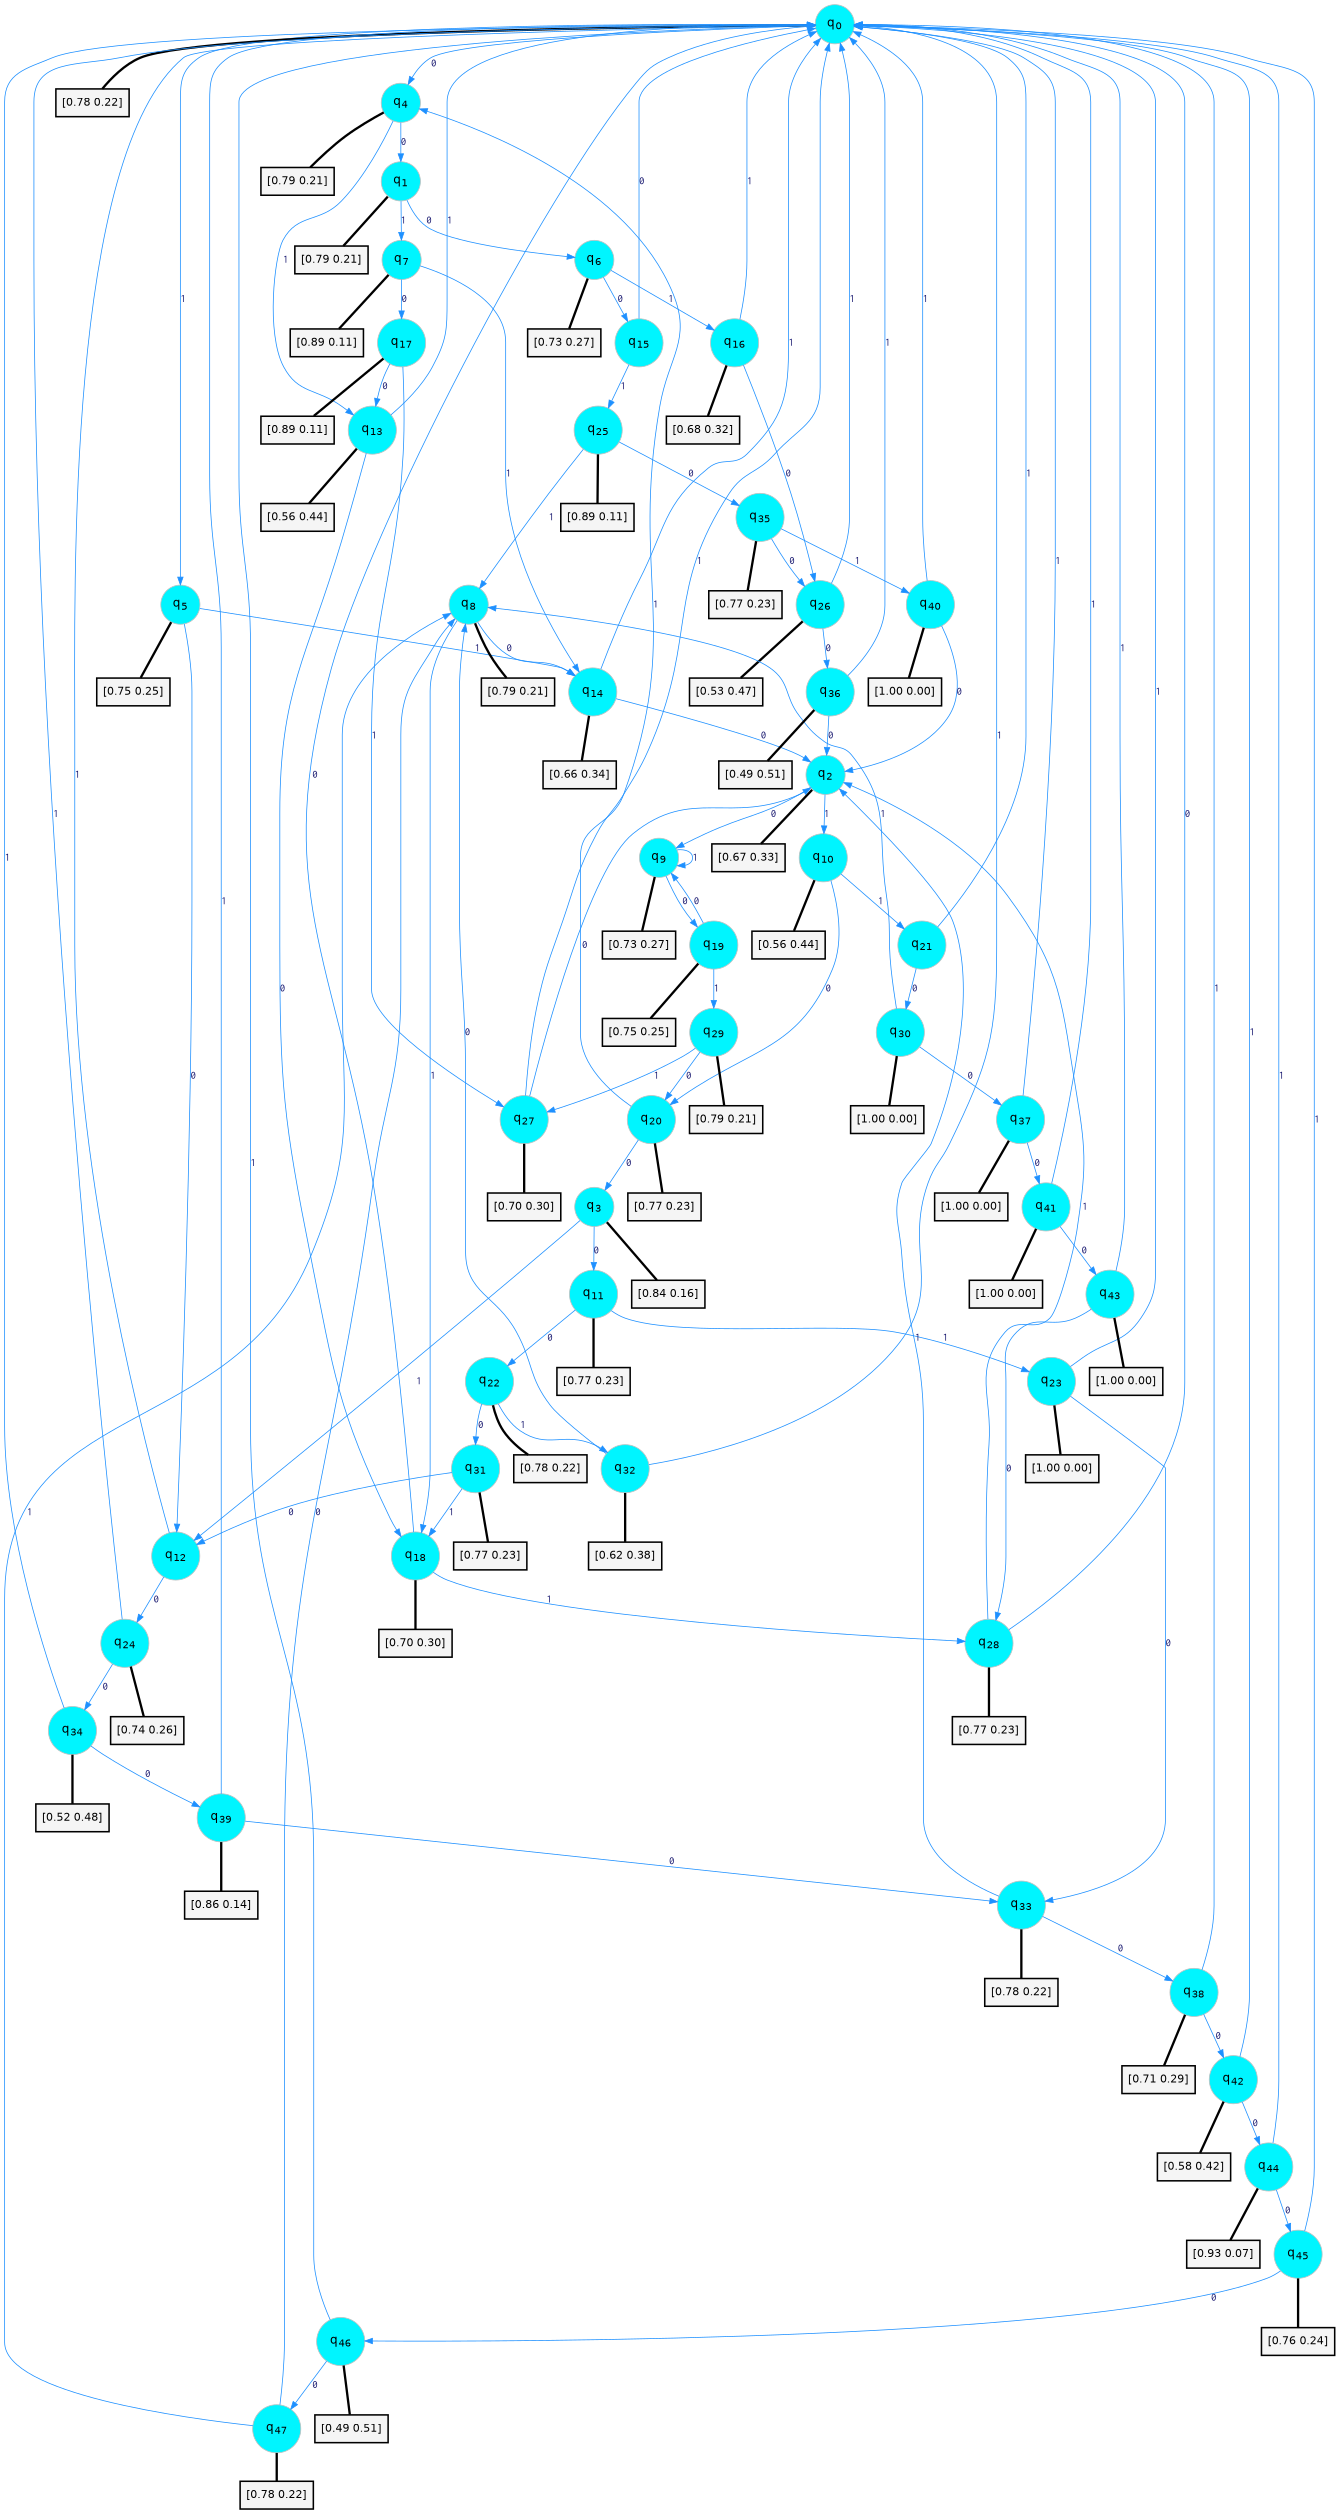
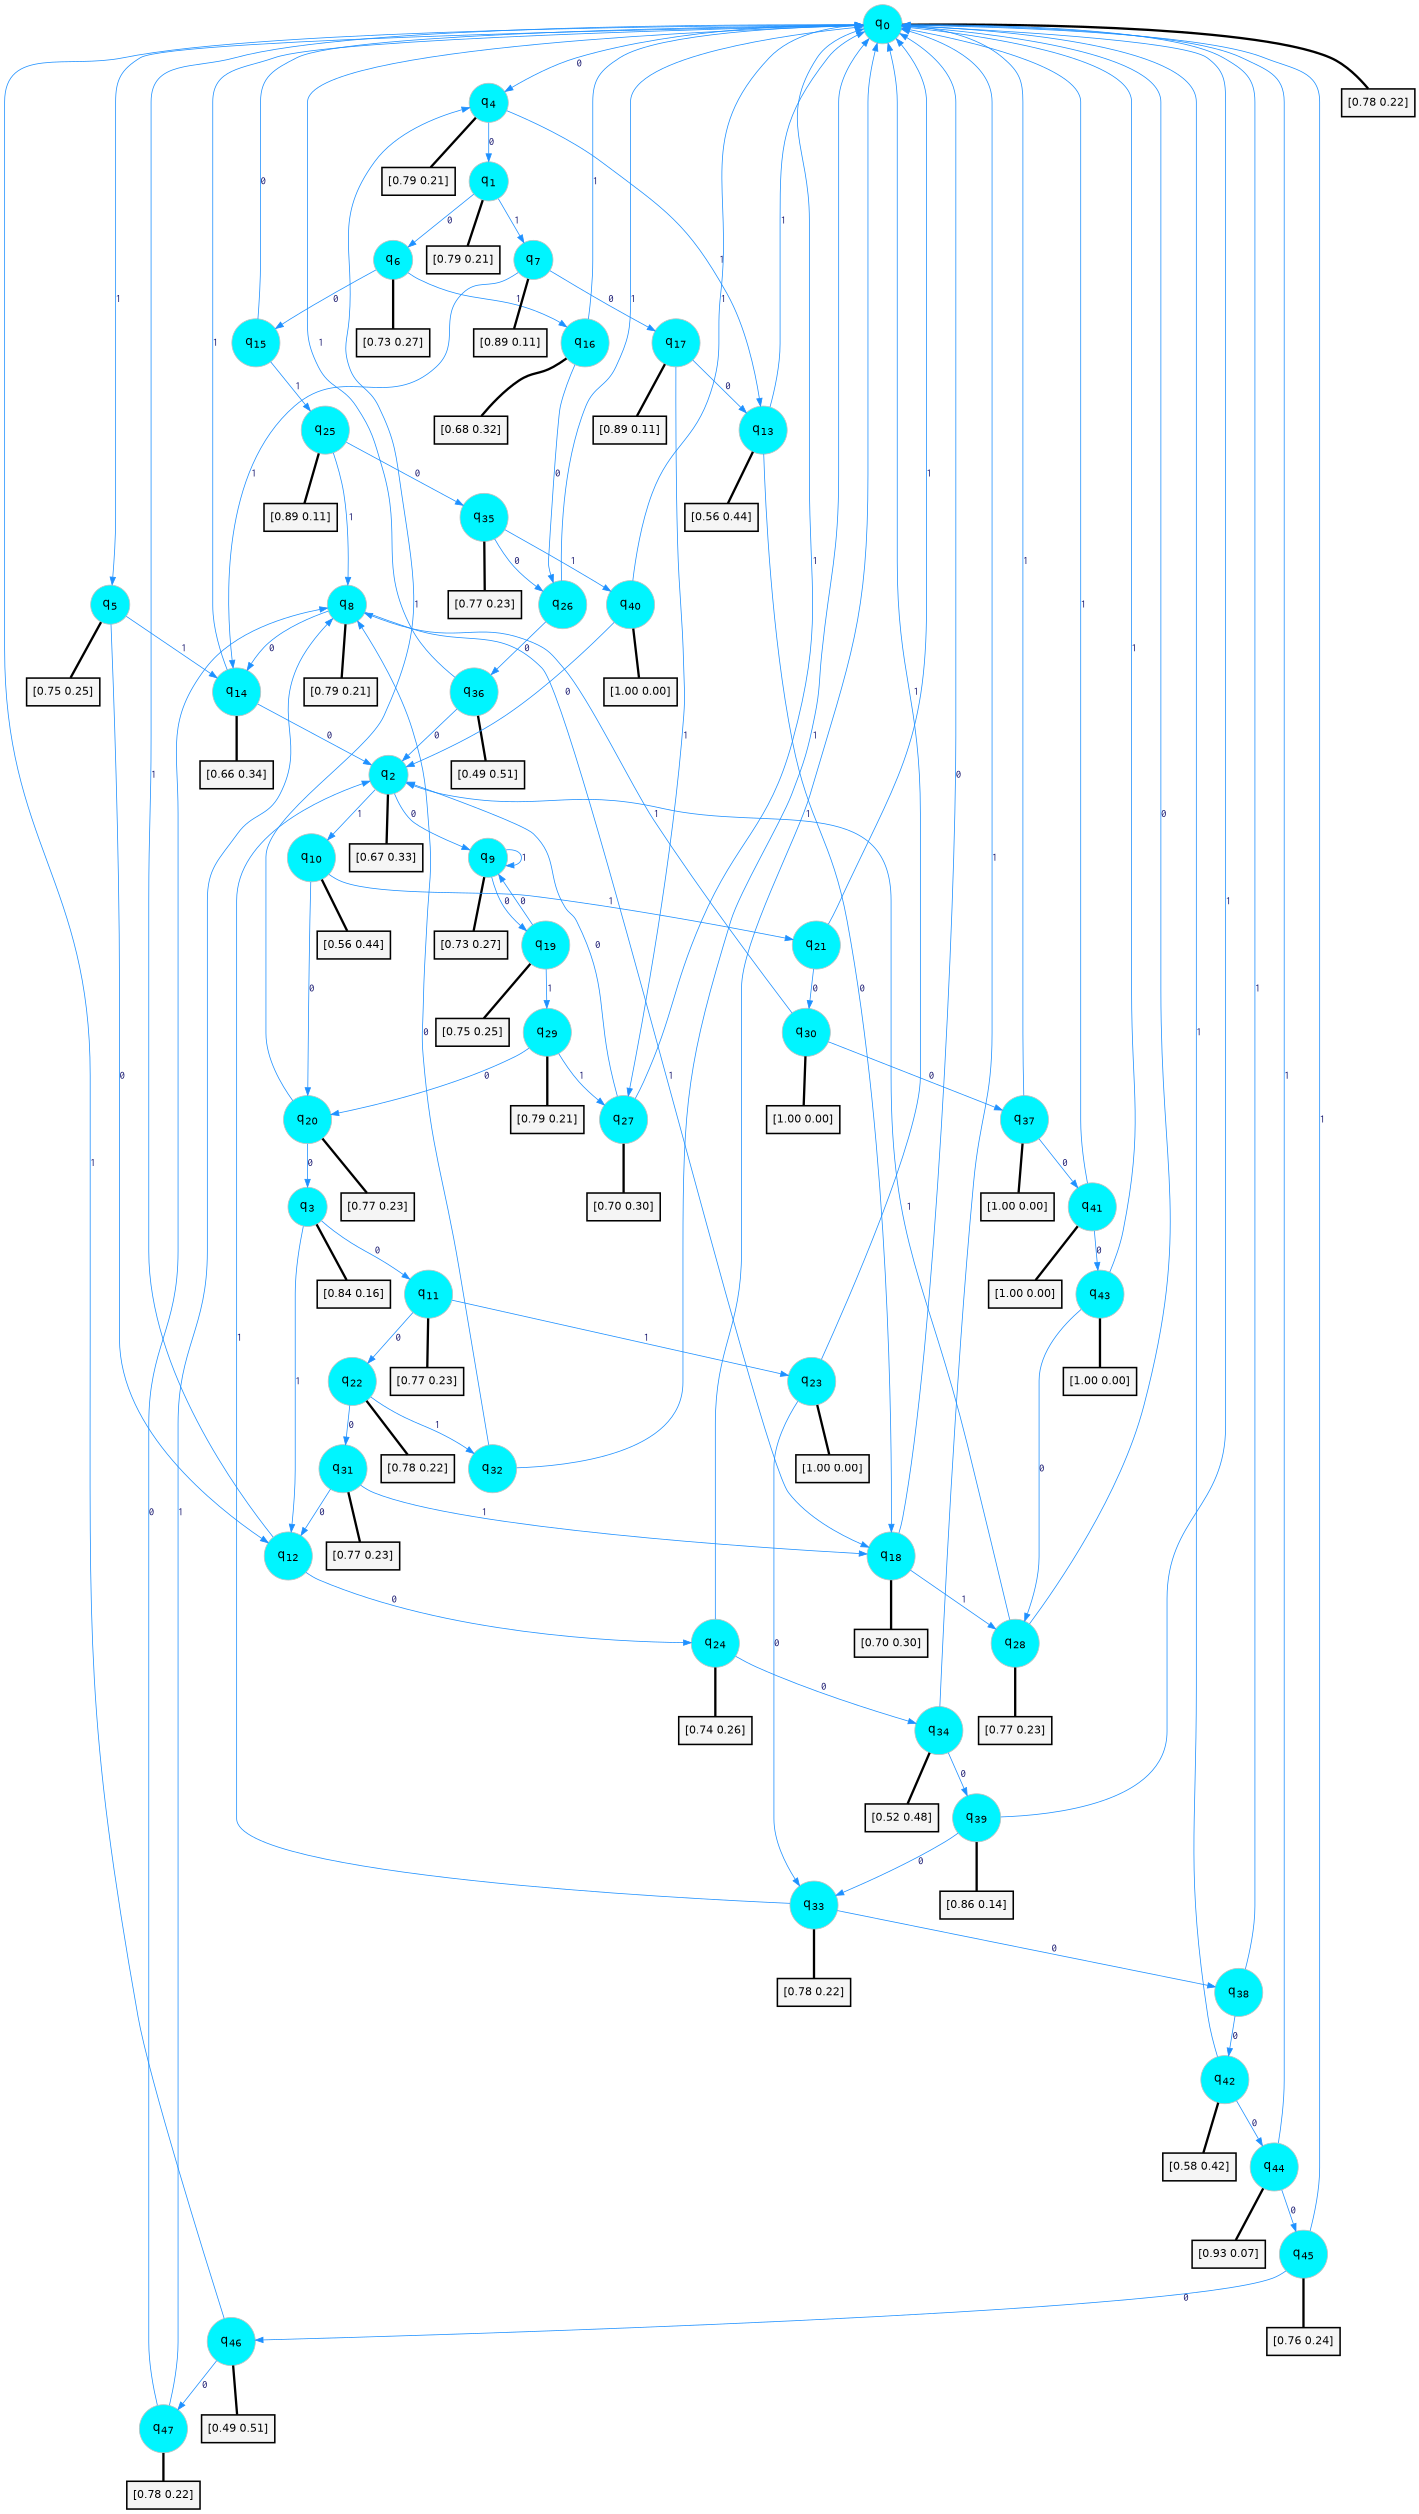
(726, 692) -> none
(625, 1556) -> none
(1159, 2080) -> none
